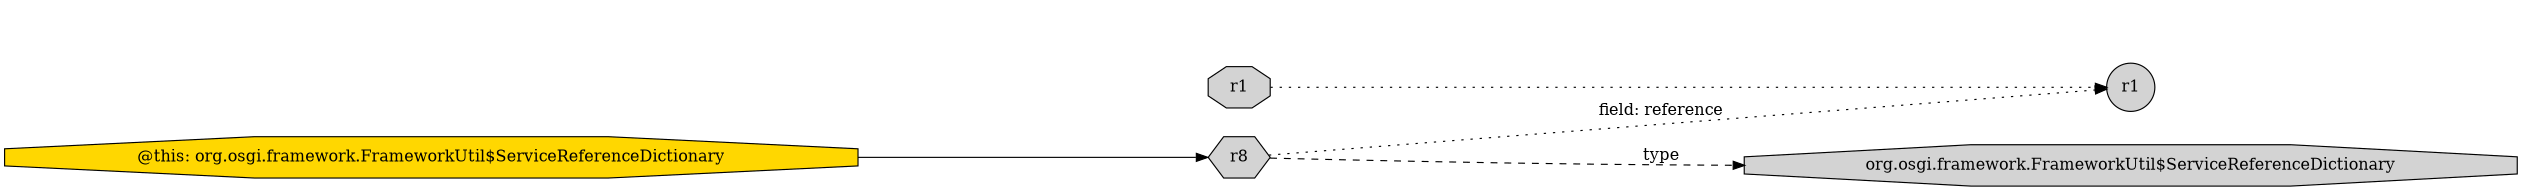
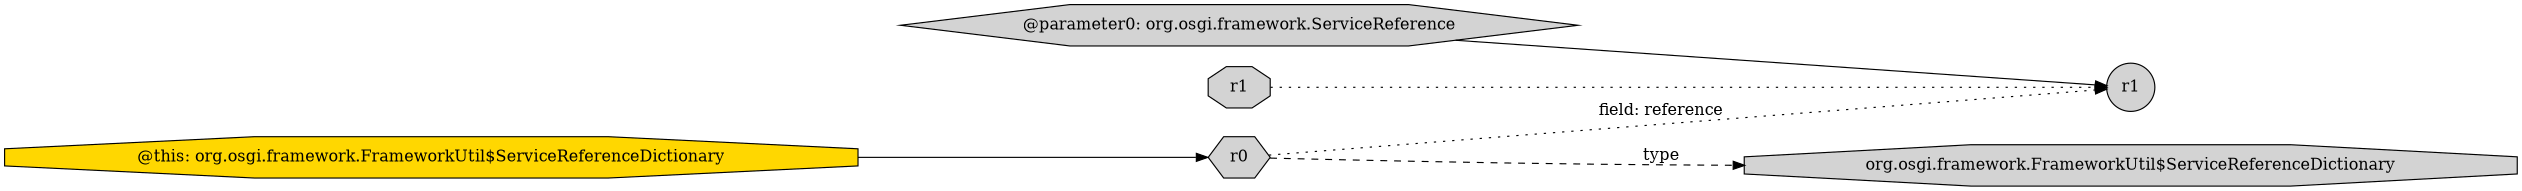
none -> (1239, 25)
(1239, 157) -> (1239, 157)
